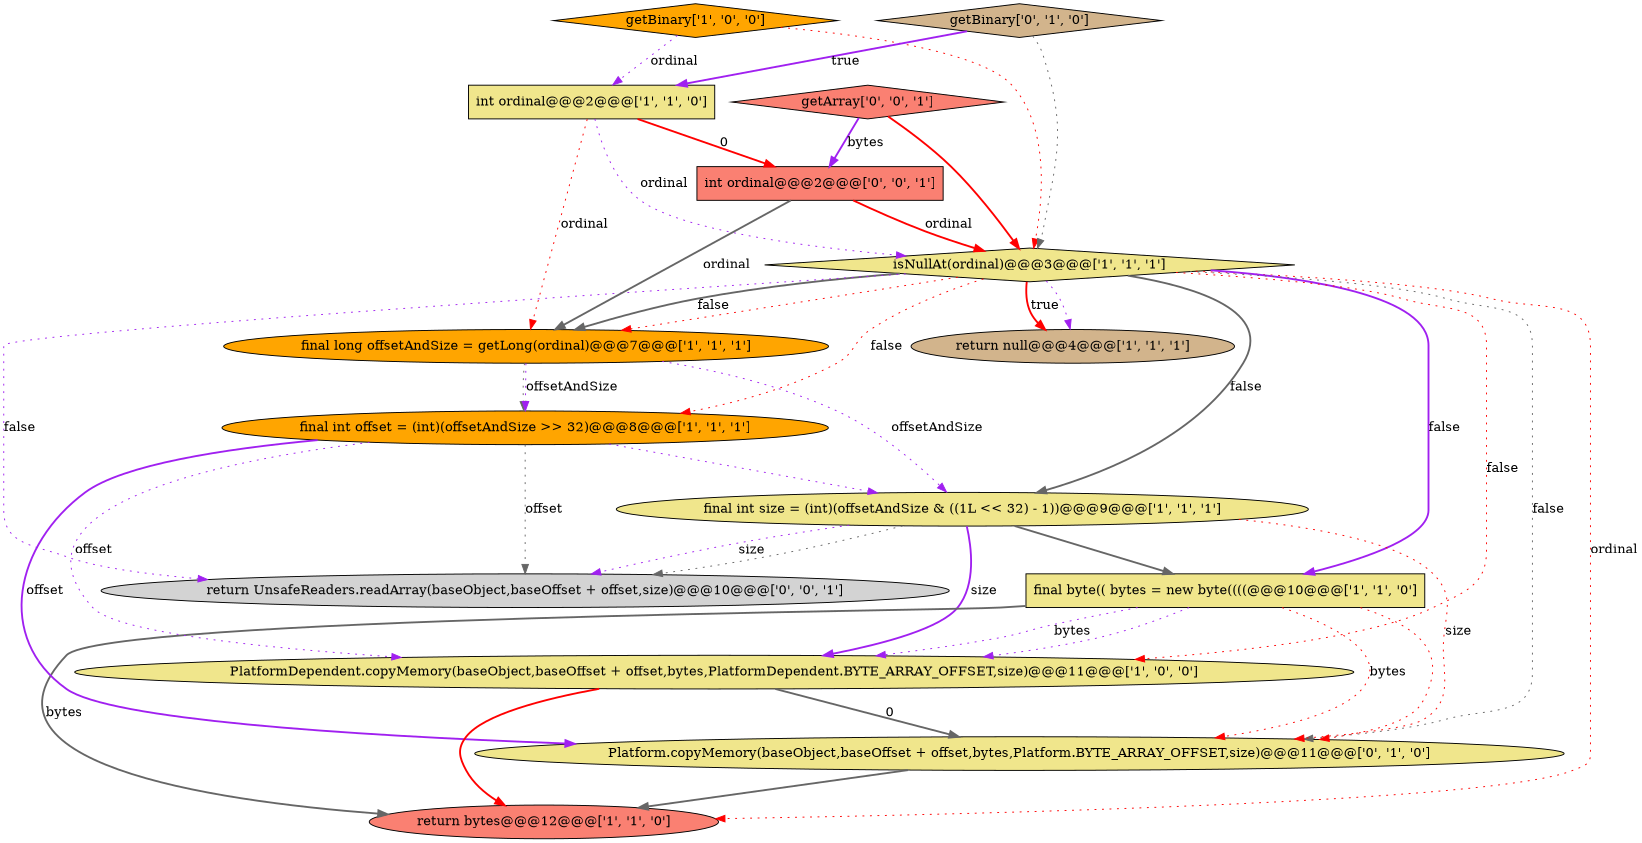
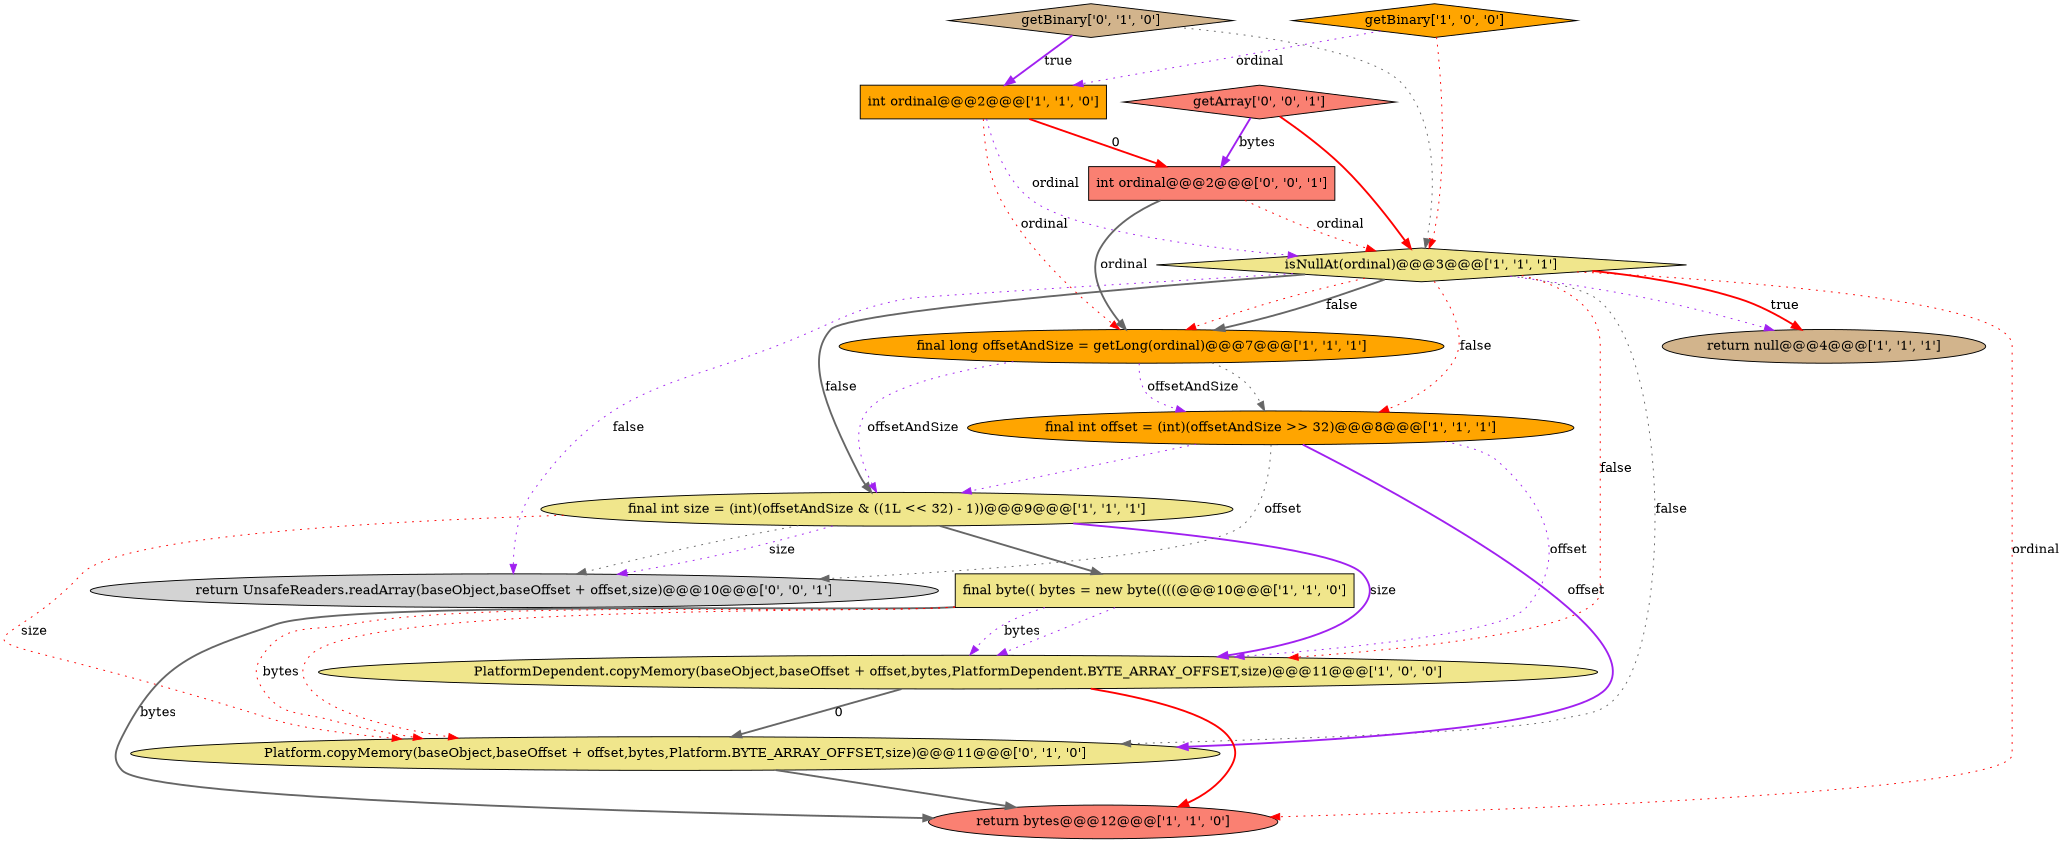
(592, 102) -> (983, 102)
(913, 227) -> (1305, 227)
(1429, 374) -> none
